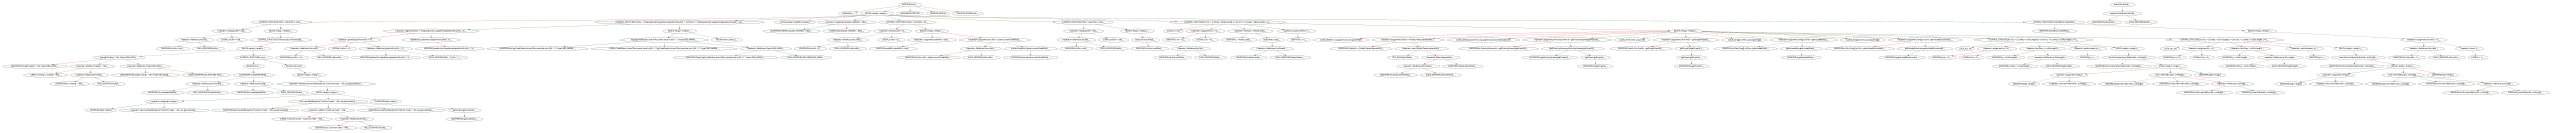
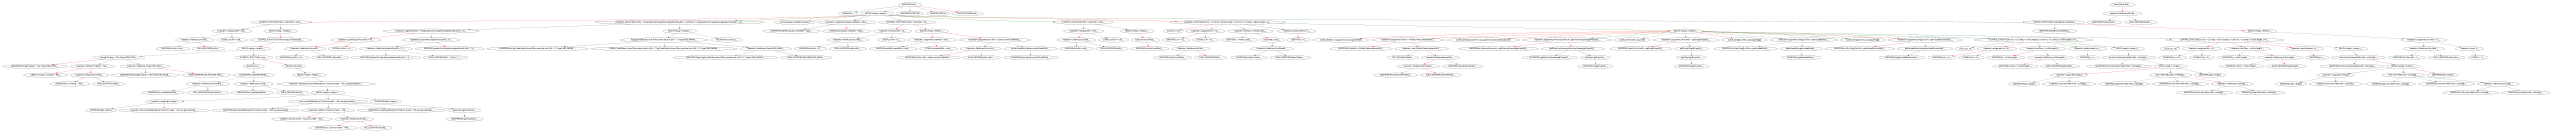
(370, 44) -> (409, 44)
none -> (939, 49)
